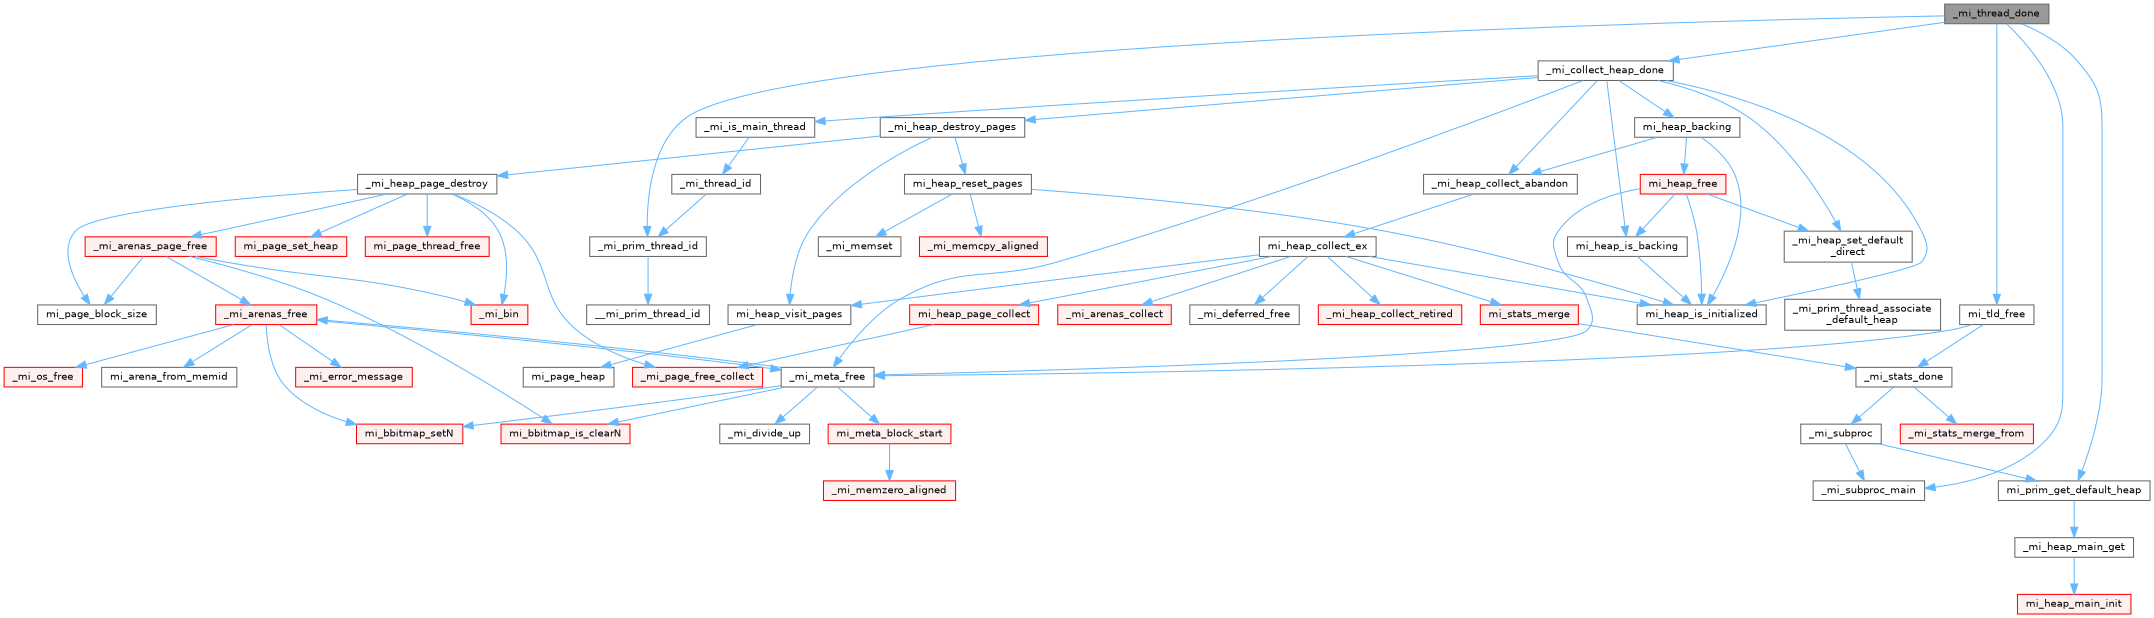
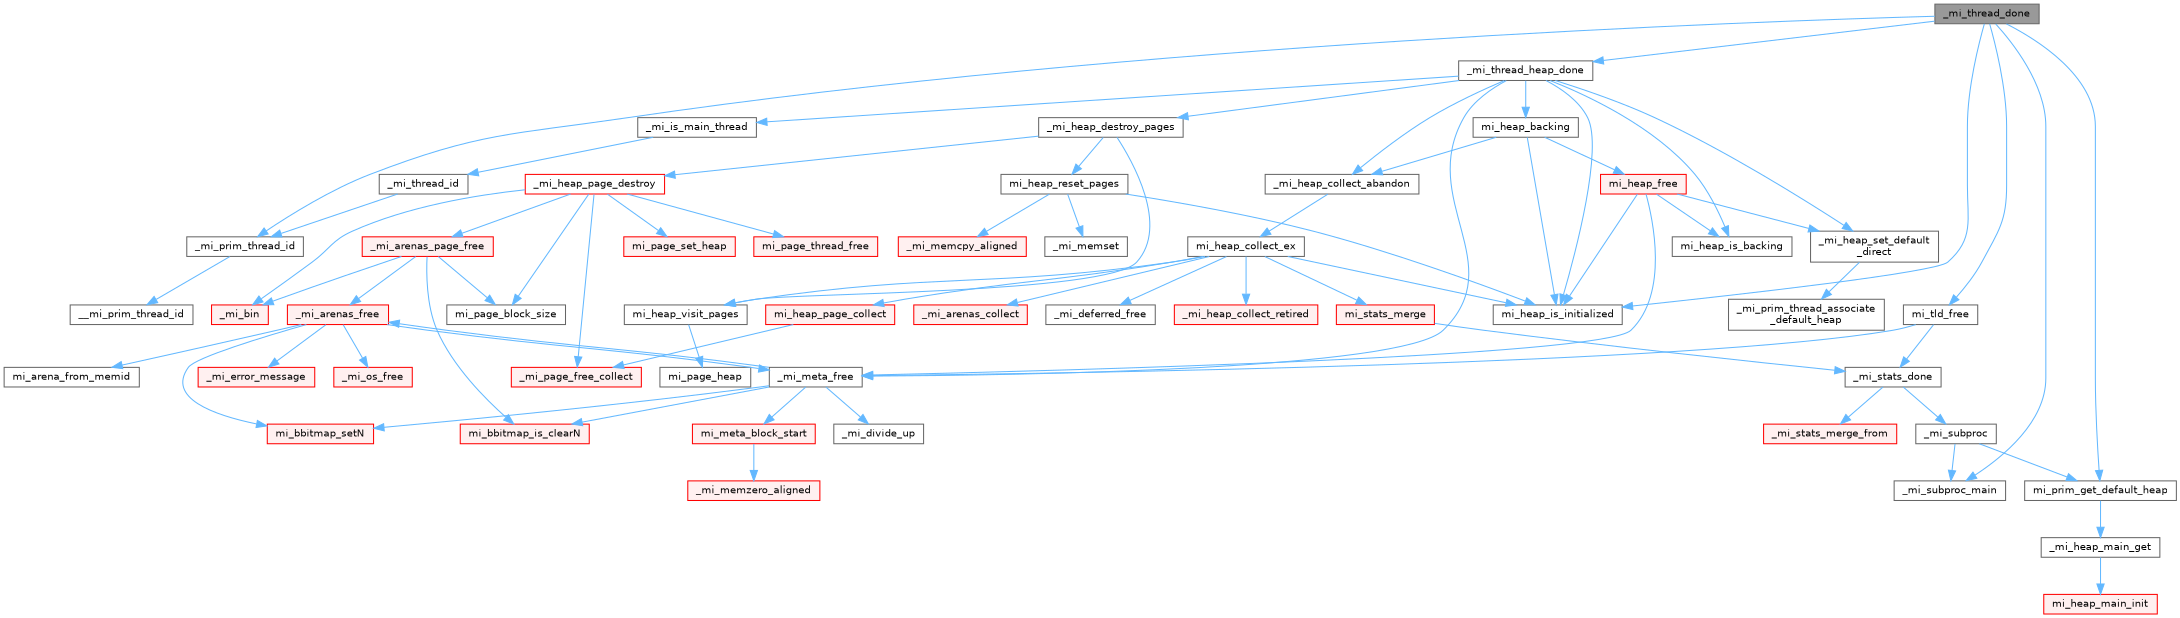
(1606, 71) -> (1526, 71)
(427, 184) -> (595, 184)
(1660, 277) -> (1913, 271)
